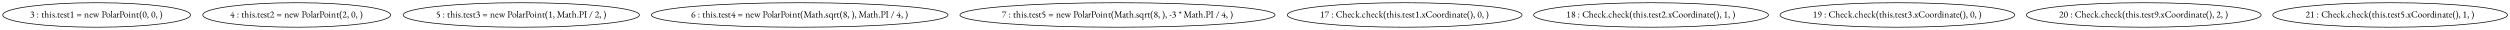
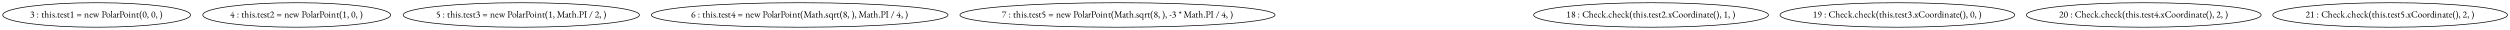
(297, 15) -> (297, 15)
(1405, 15) -> none
(2144, 15) -> (2144, 15)
(2390, 15) -> (2390, 15)
